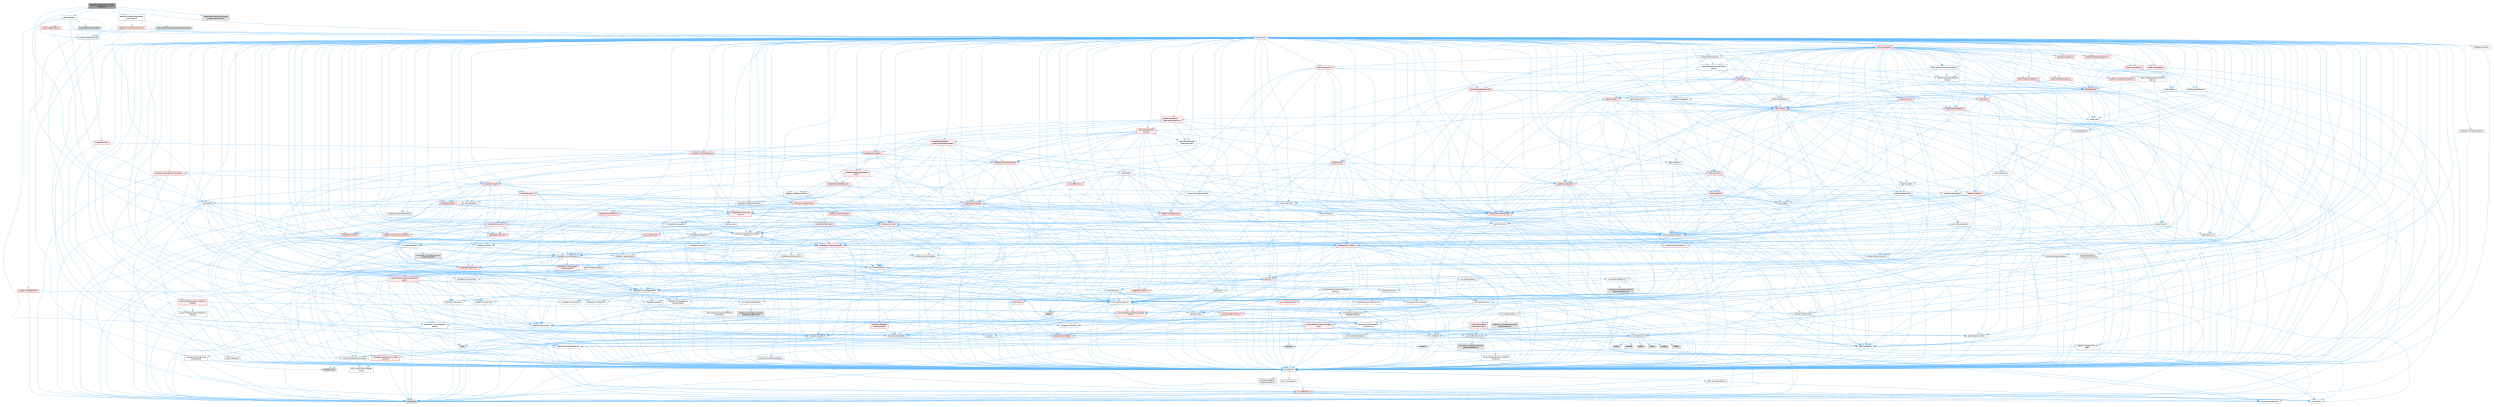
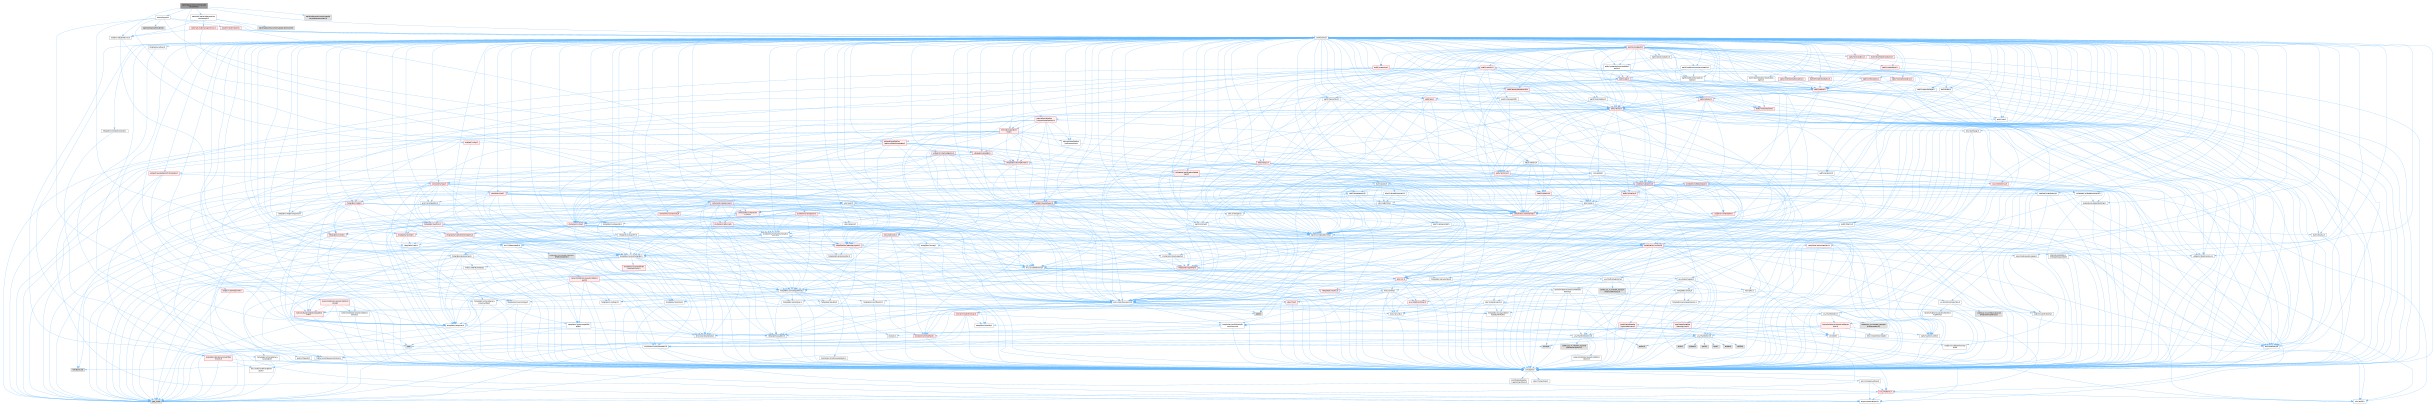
(2013, 50) -> (1687, 72)
